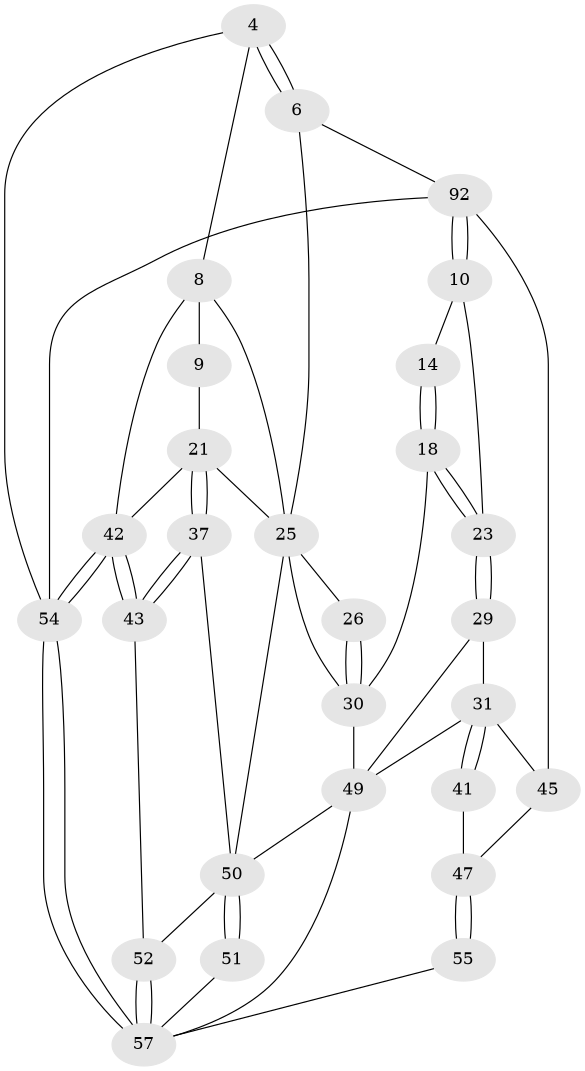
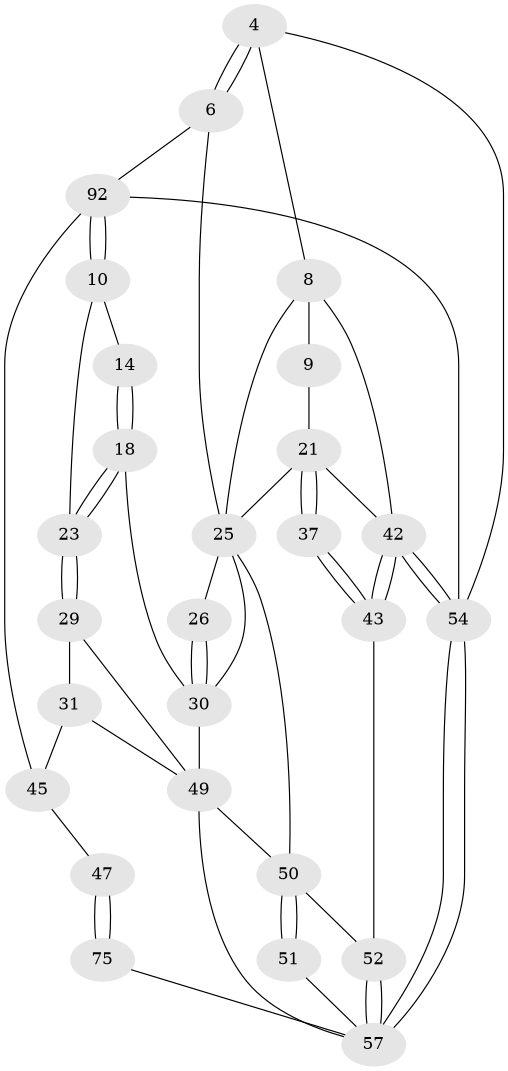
(216, 705) -> none
(463, 790) -> none
(463, 960) -> (103, 960)
